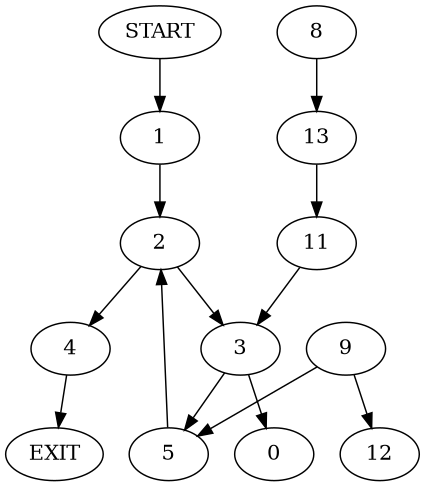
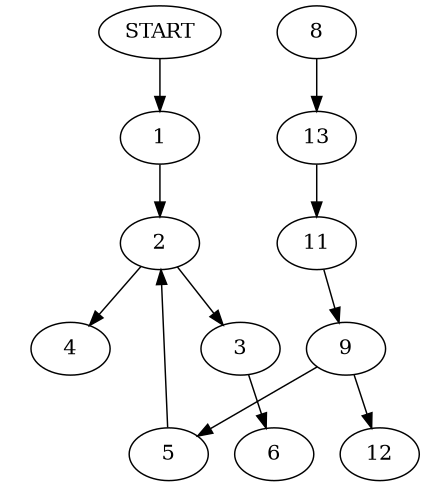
(283, 290) -> (329, 289)
(209, 395) -> none
(54, 454) -> none
(274, 454) -> (274, 454)
